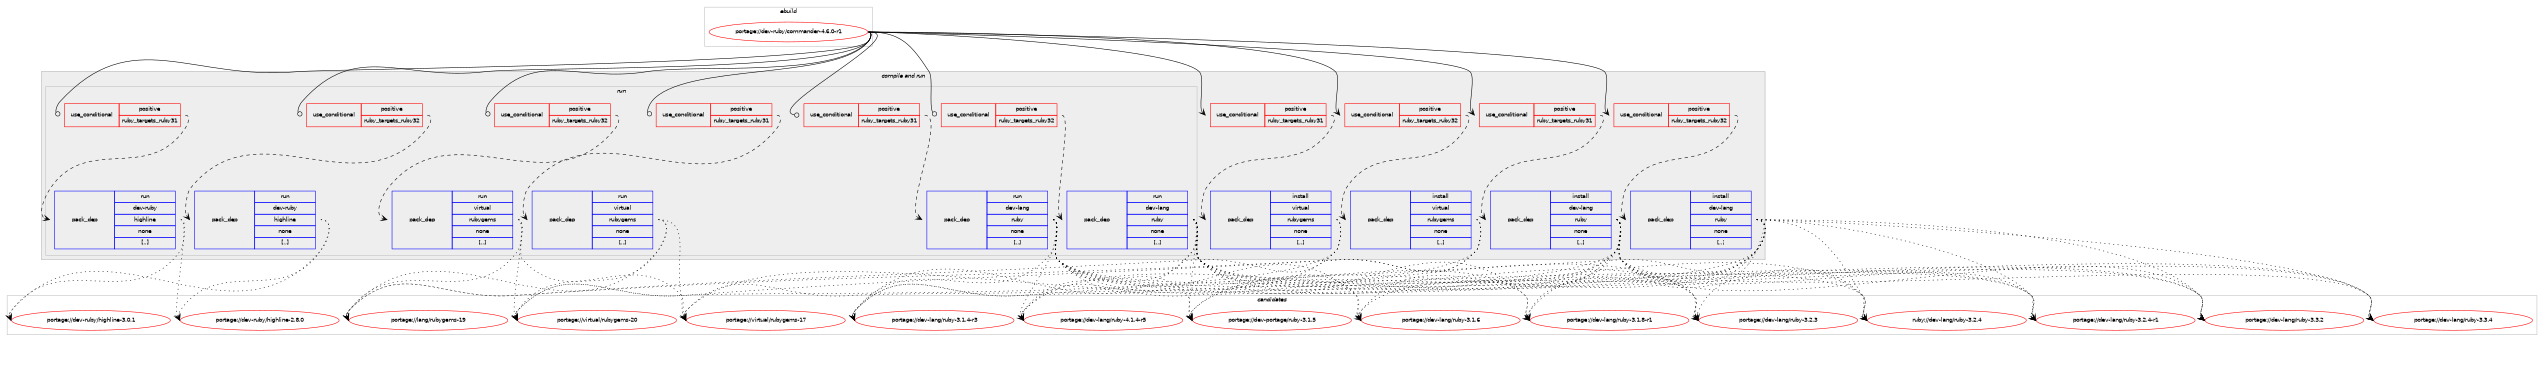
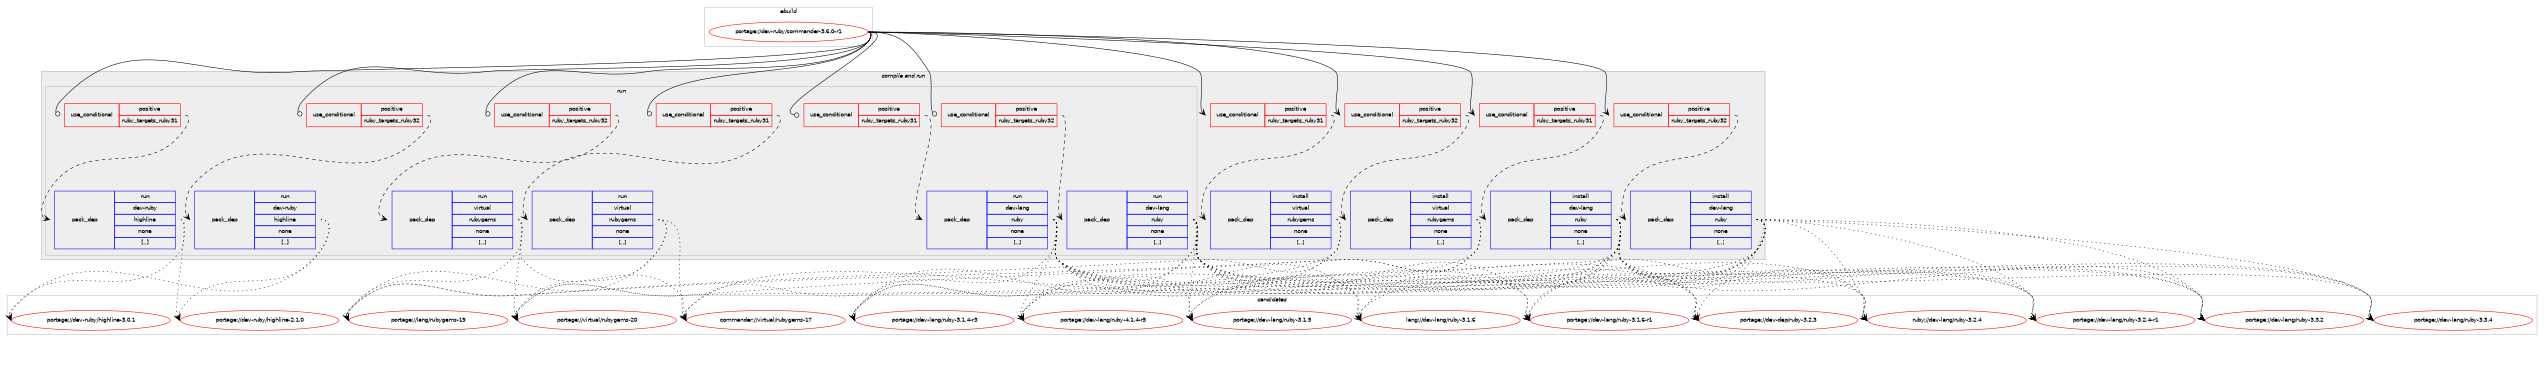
(788, 32) -> (788, 32)
(260, 320) -> (260, 320)
(766, 320) -> (766, 320)
(1272, 320) -> (1272, 320)
(1441, 320) -> (1441, 320)
(1610, 320) -> (1610, 320)
(1778, 320) -> (1778, 320)
